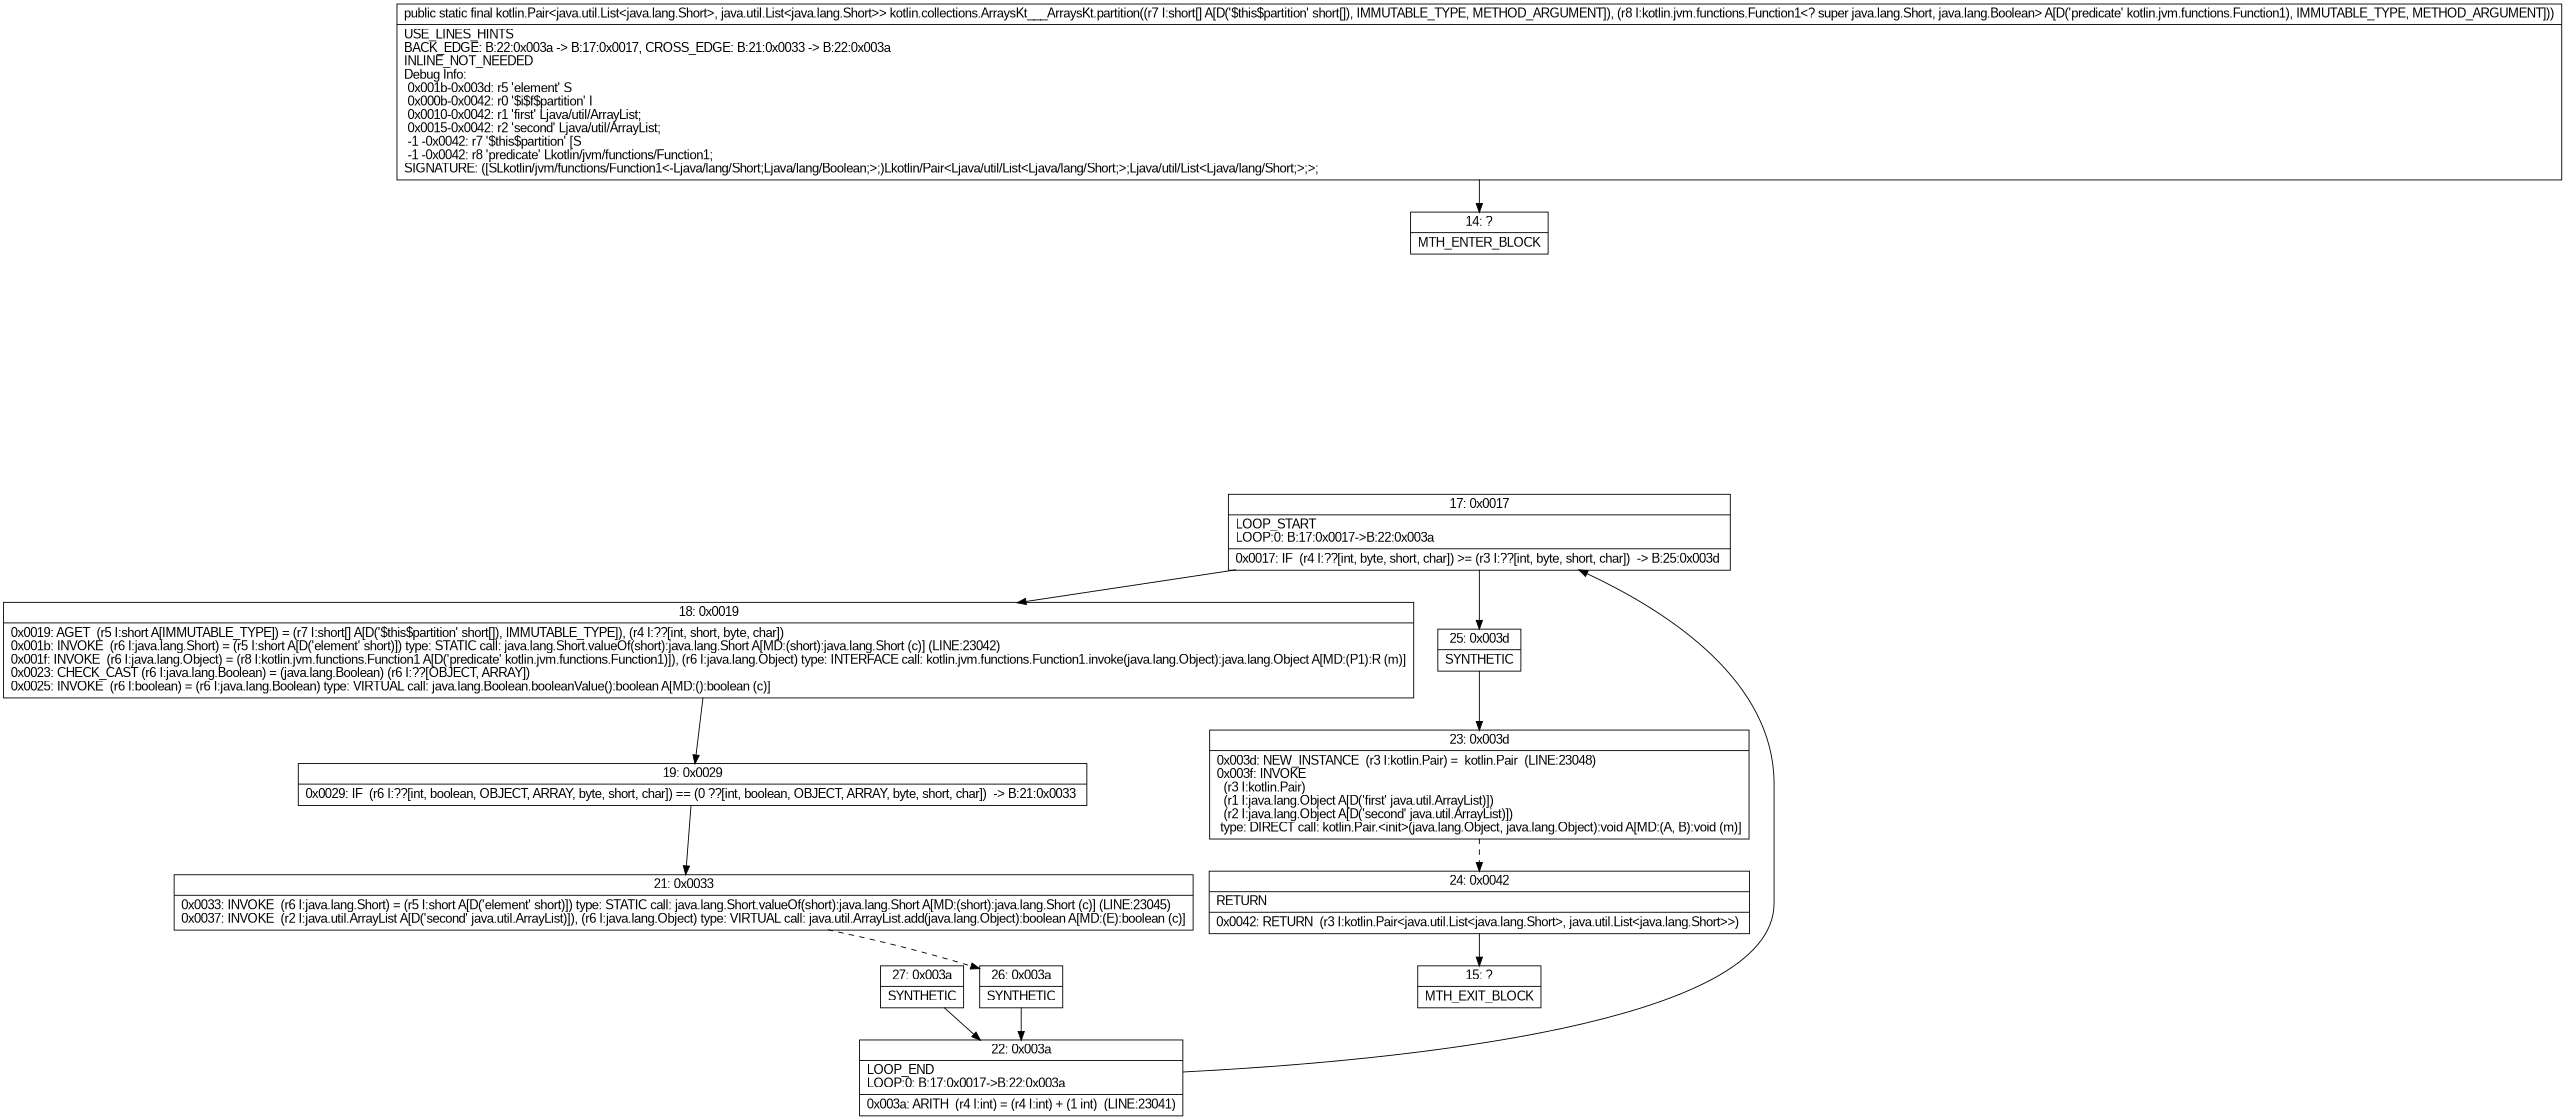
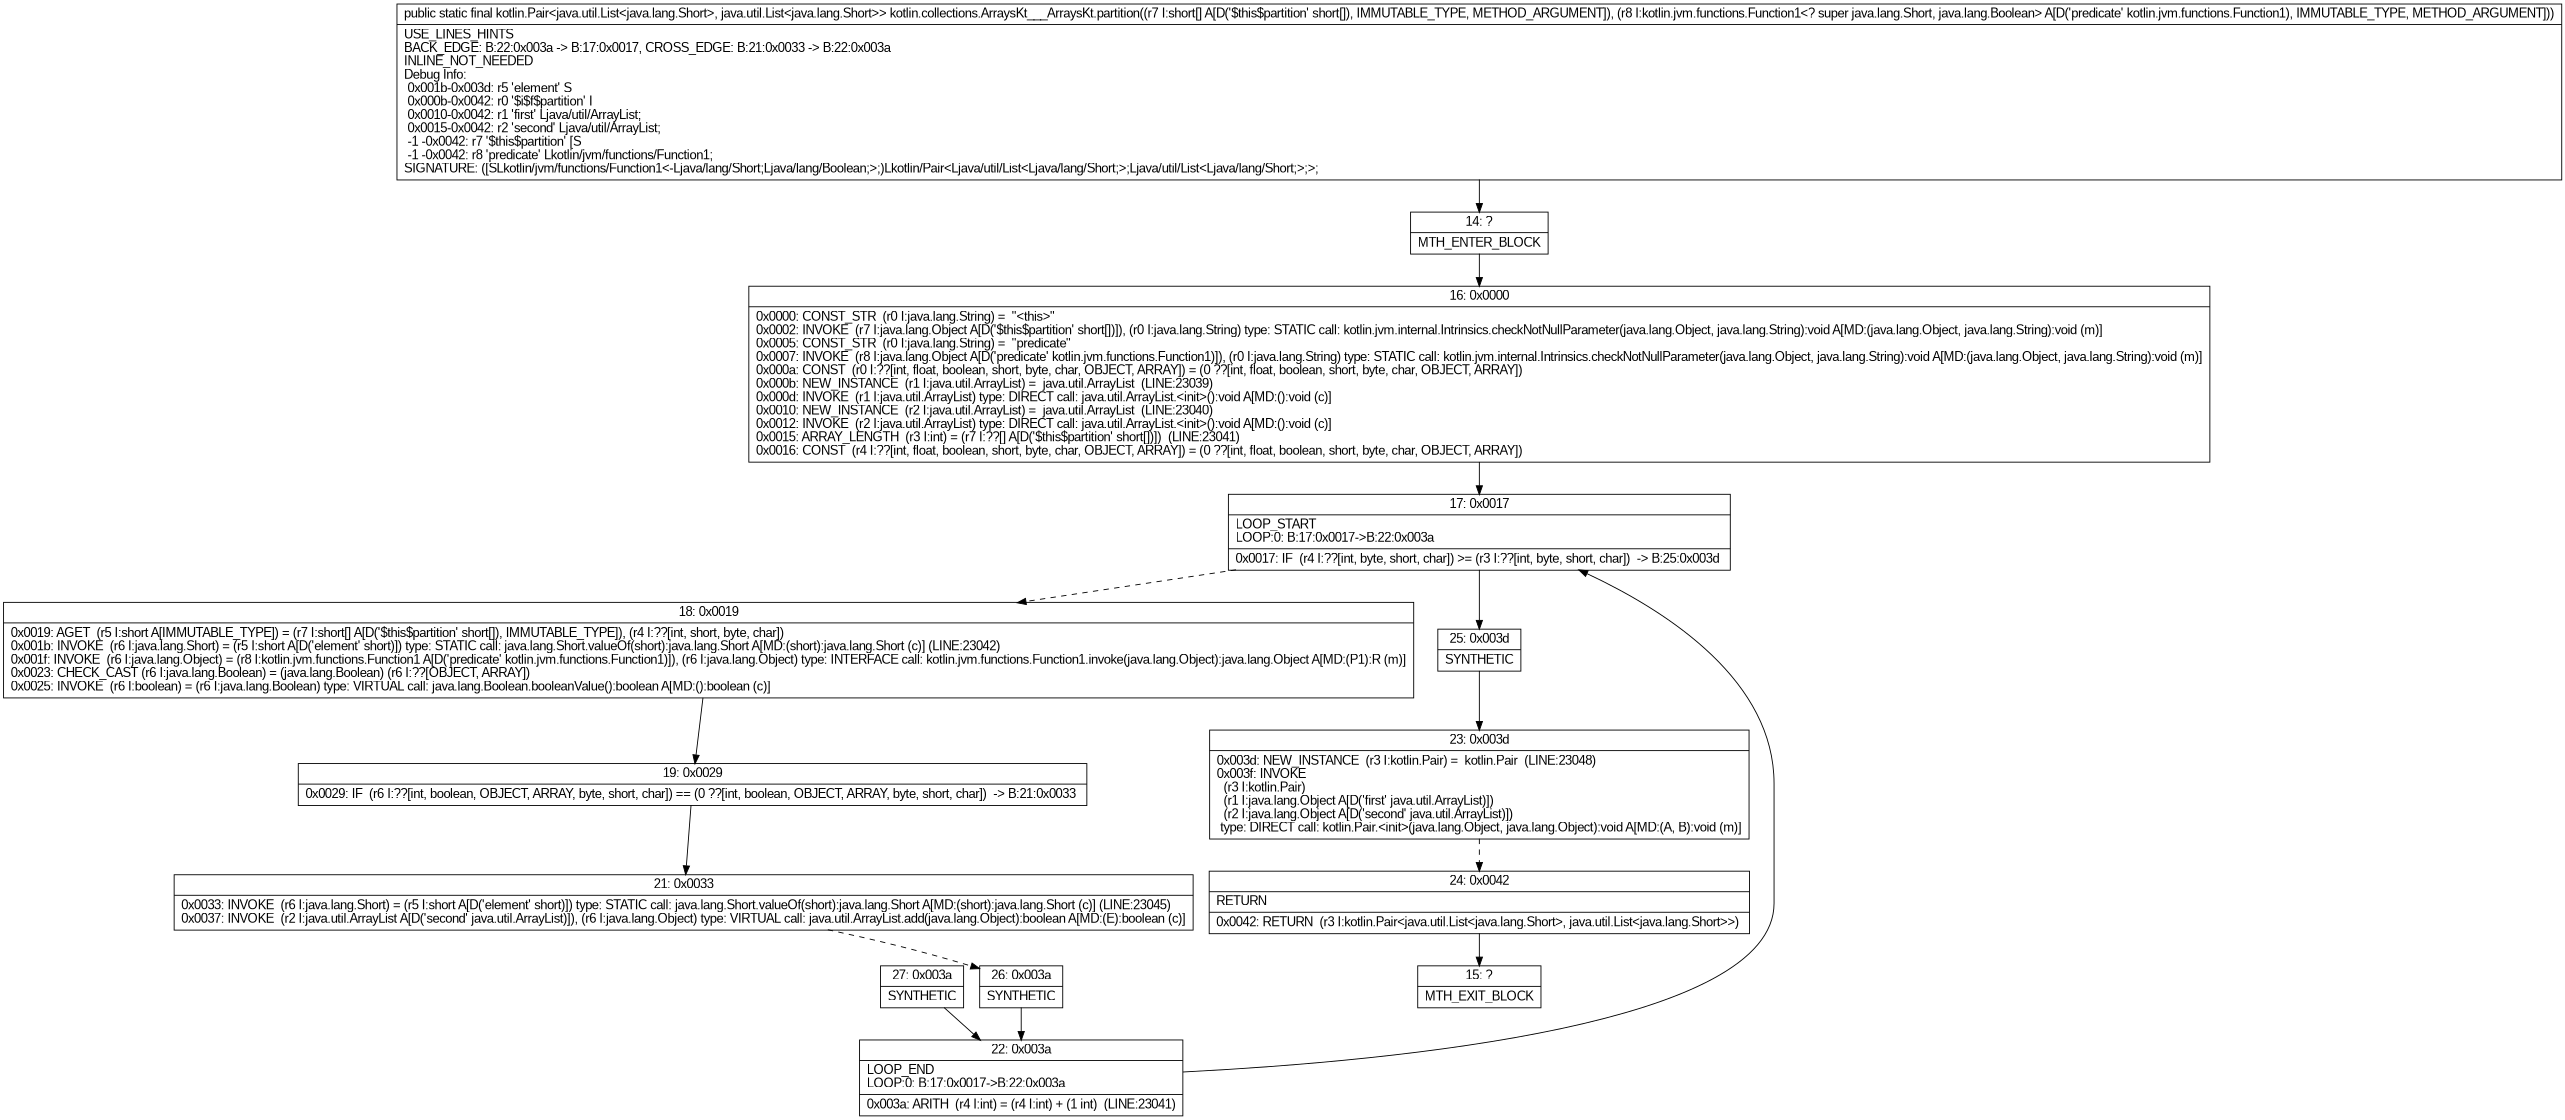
none -> (1479, 374)
(1131, 586) -> (1131, 586)
